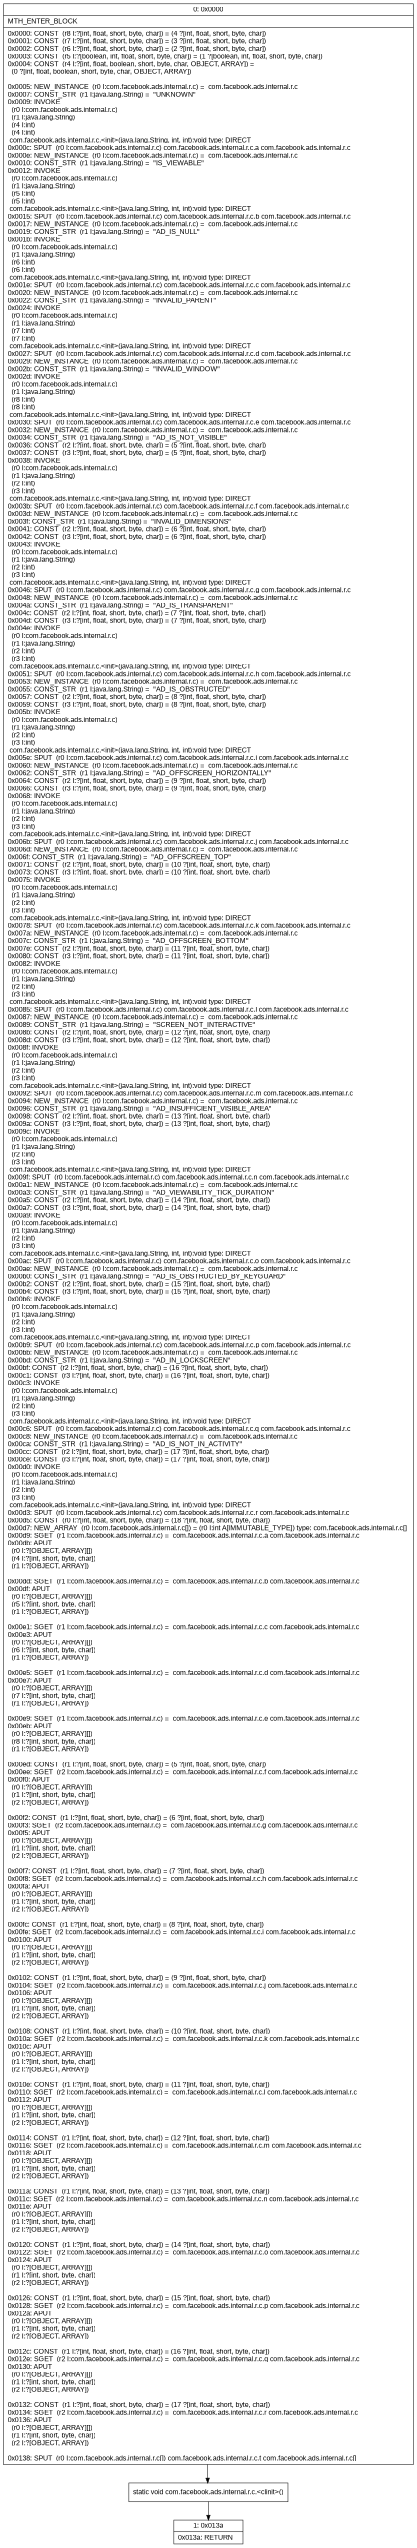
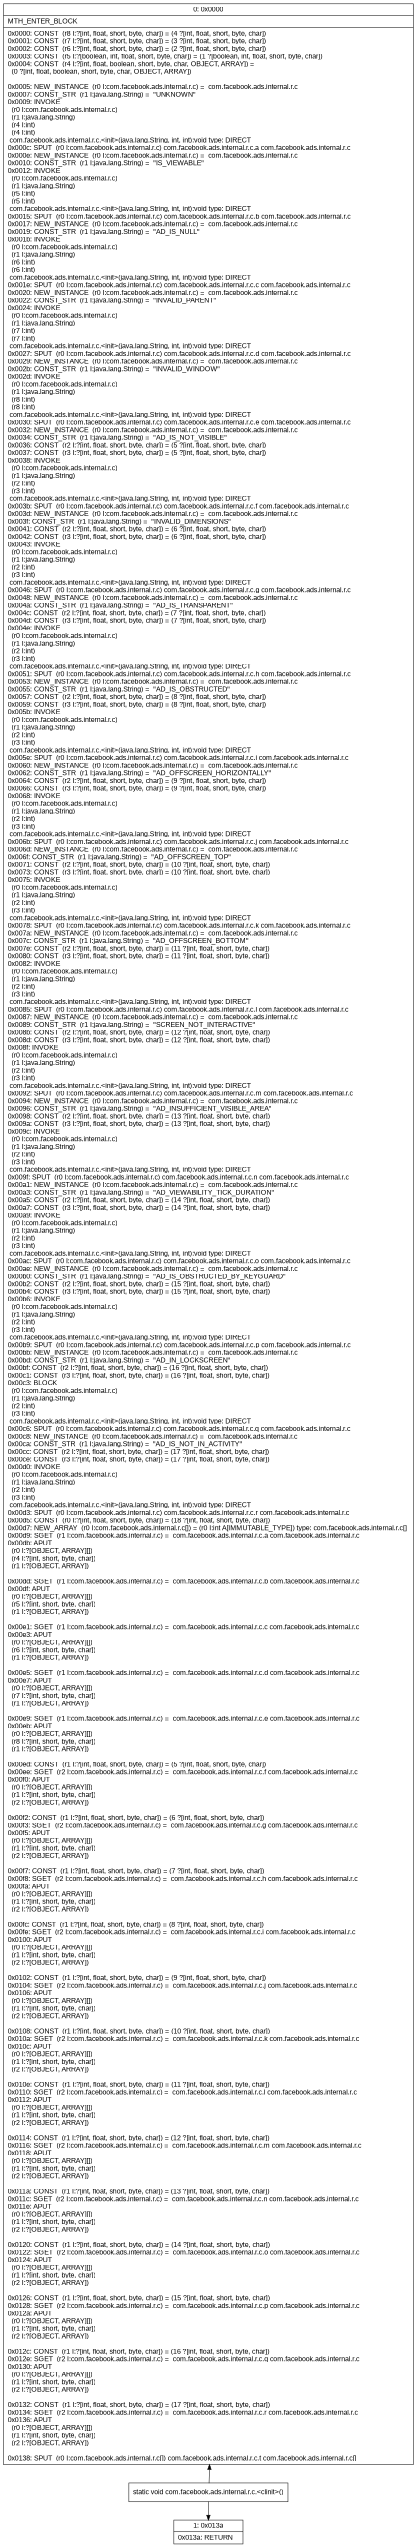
(36, 1383) -> (35, 1383)
(207, 2471) -> (209, 2476)
